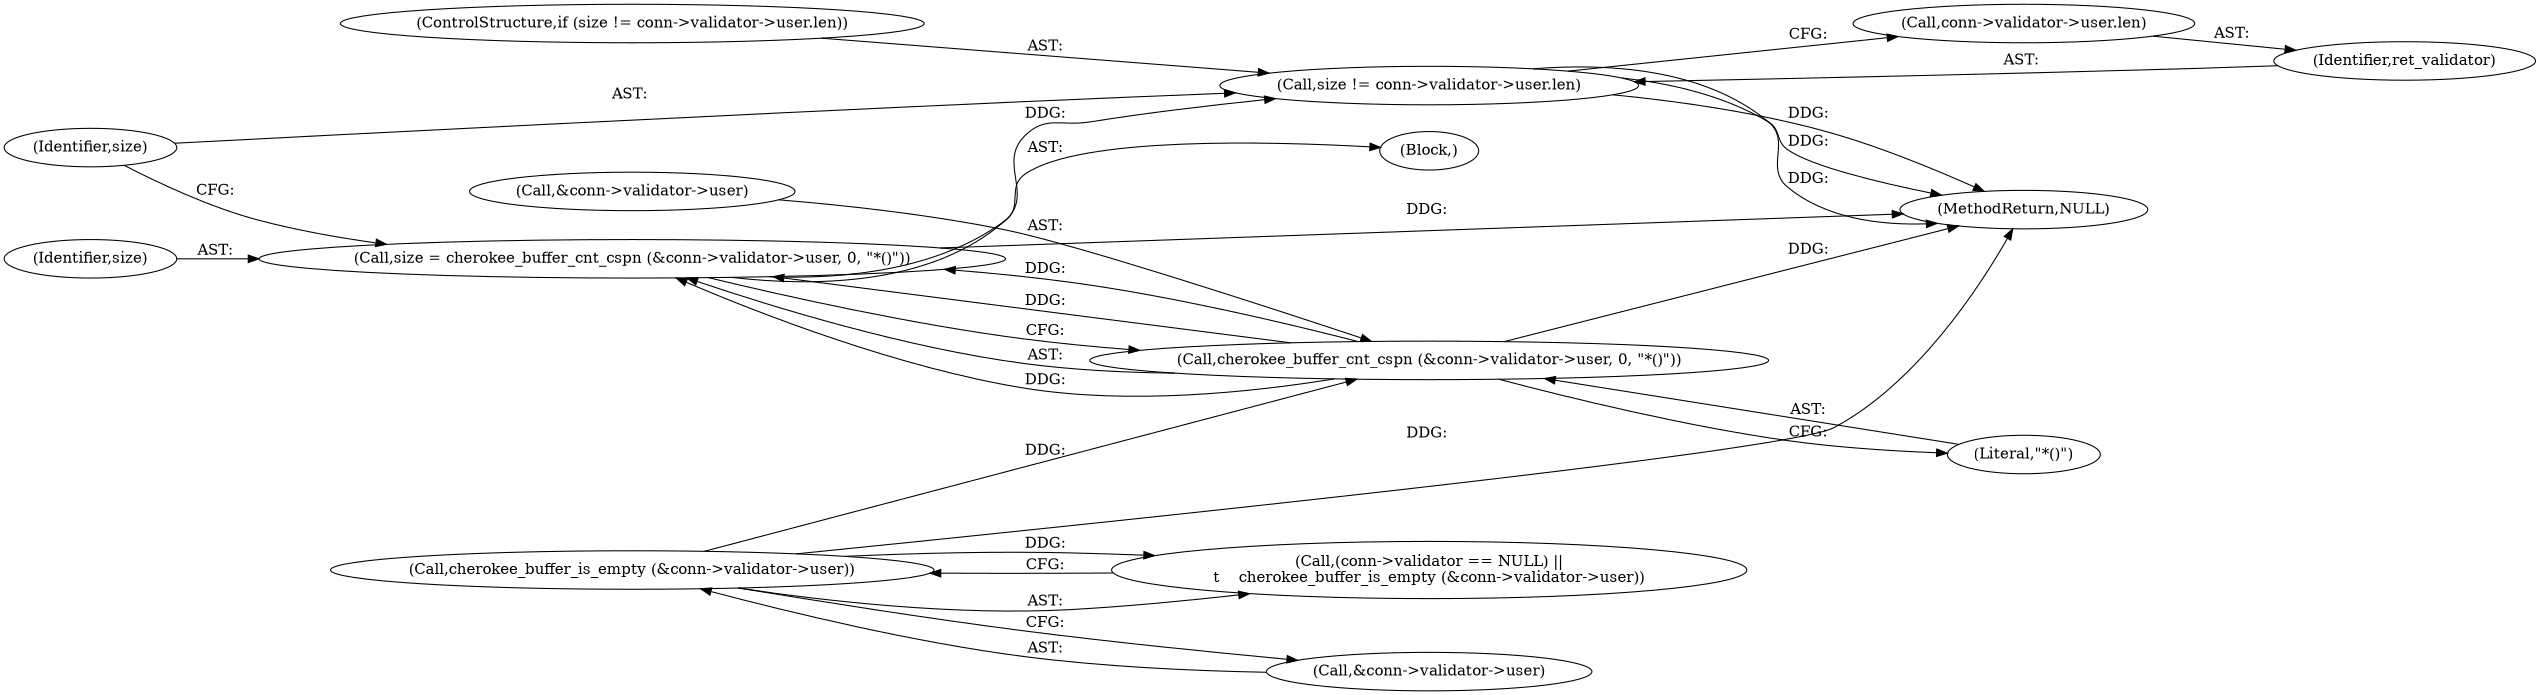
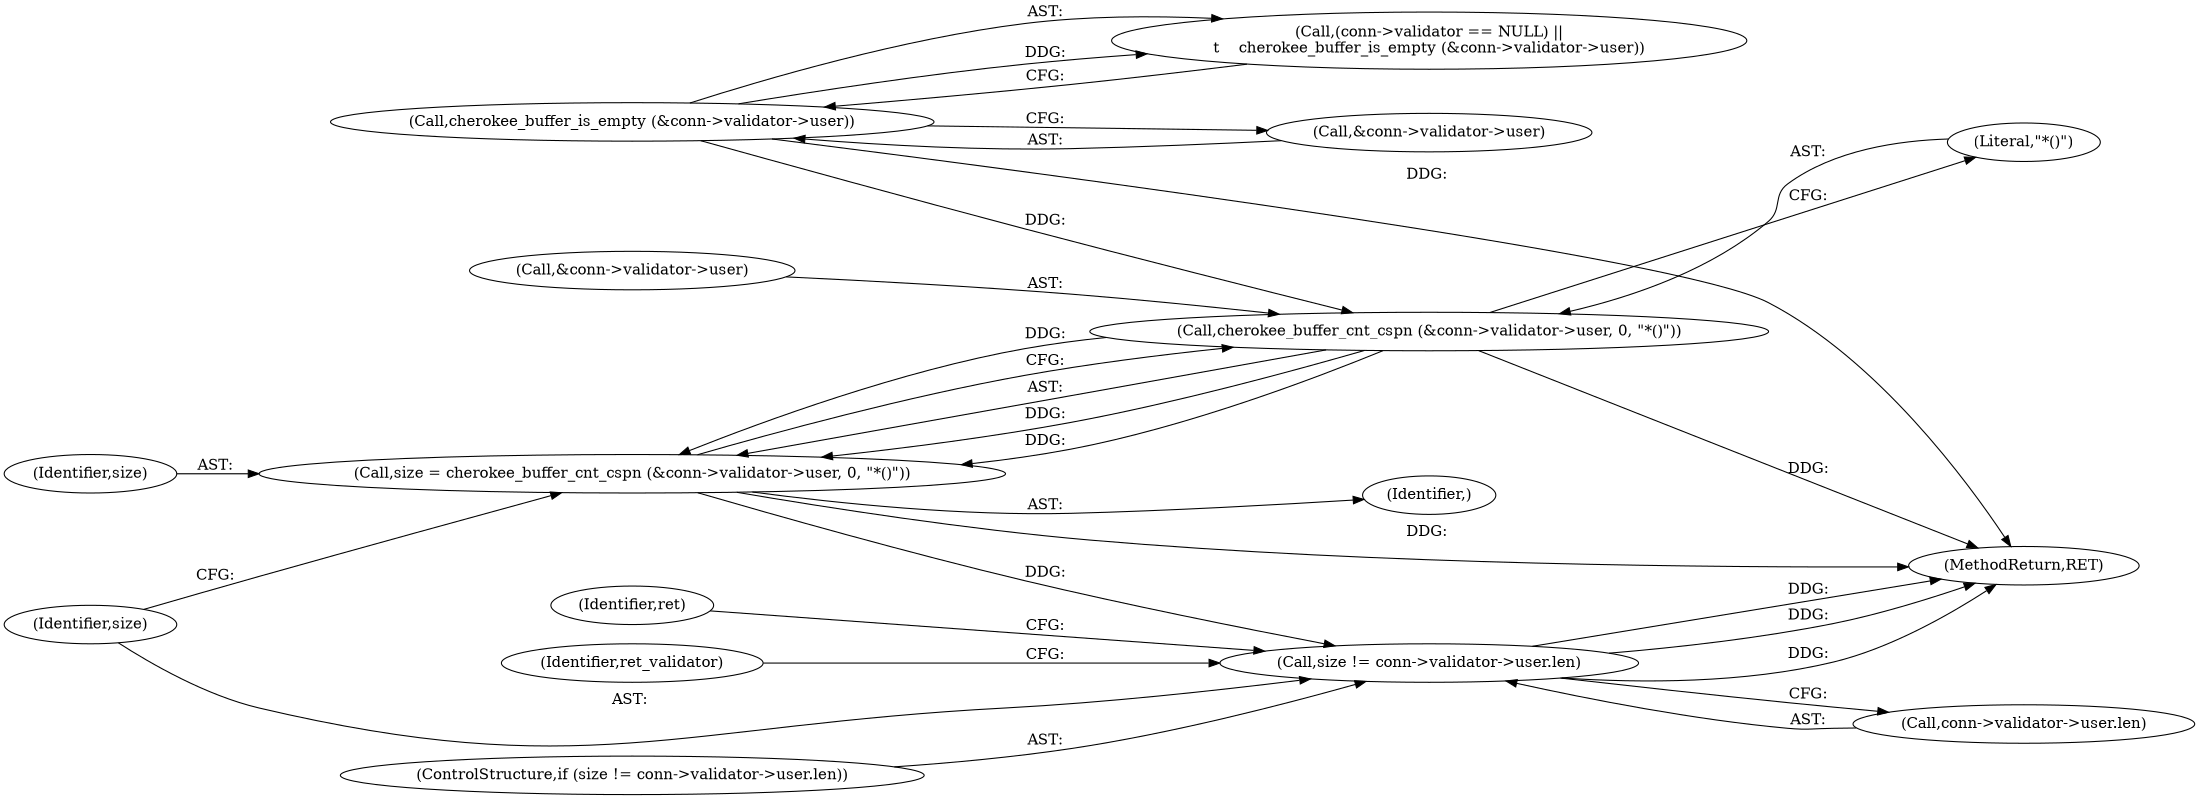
(2219, 43) -> (1685, 715)
(2024, 60) -> (1048, 655)
(1429, 151) -> (1429, 495)
(2024, 210) -> (2024, 566)
none -> (632, 605)
